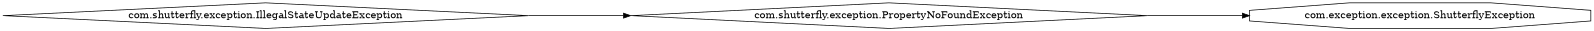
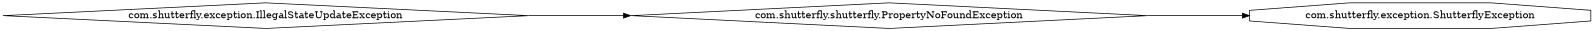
(889, 16) -> (889, 16)
(1420, 16) -> (1420, 16)
